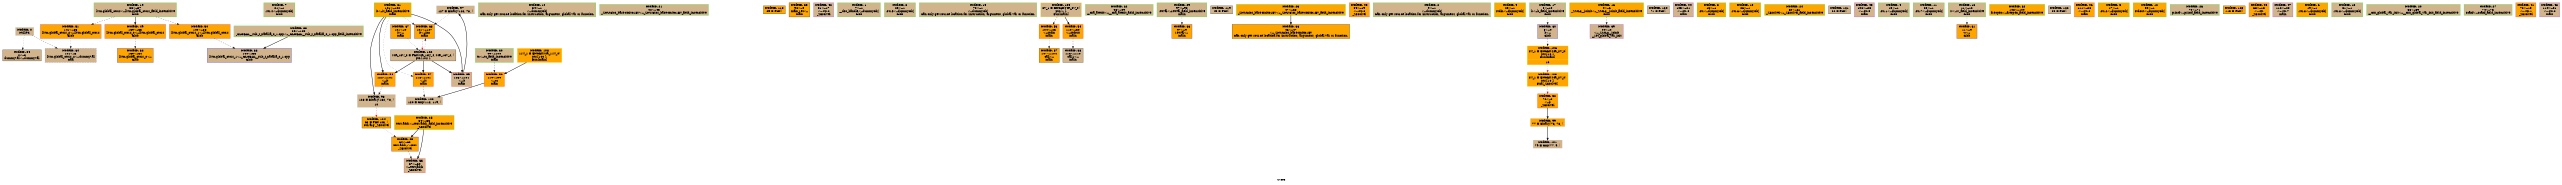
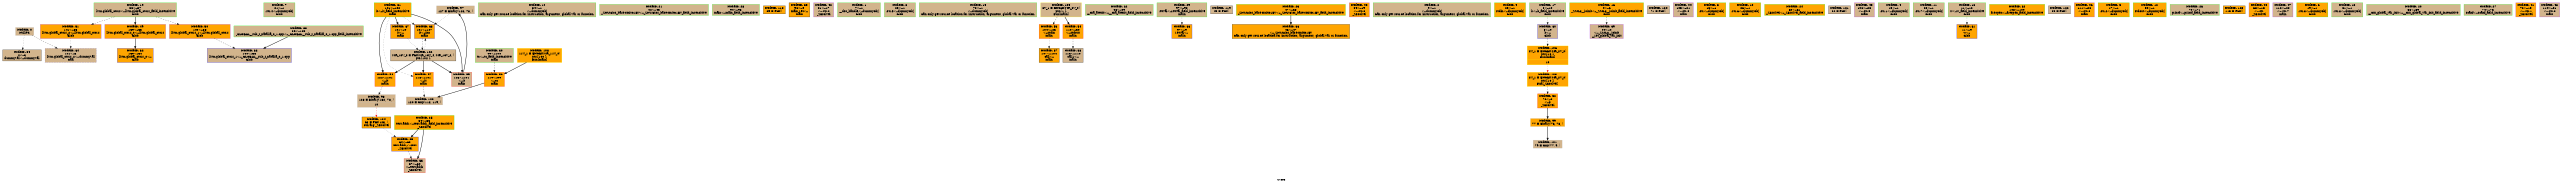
none -> (736, 10)
(135, 42) -> (135, 42)
(422, 43) -> (422, 43)
(370, 53) -> (396, 20)
(1548, 89) -> (1548, 89)
